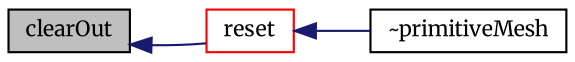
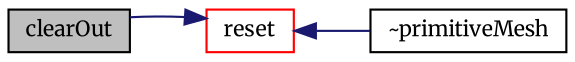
(179, 45) -> (157, 17)
